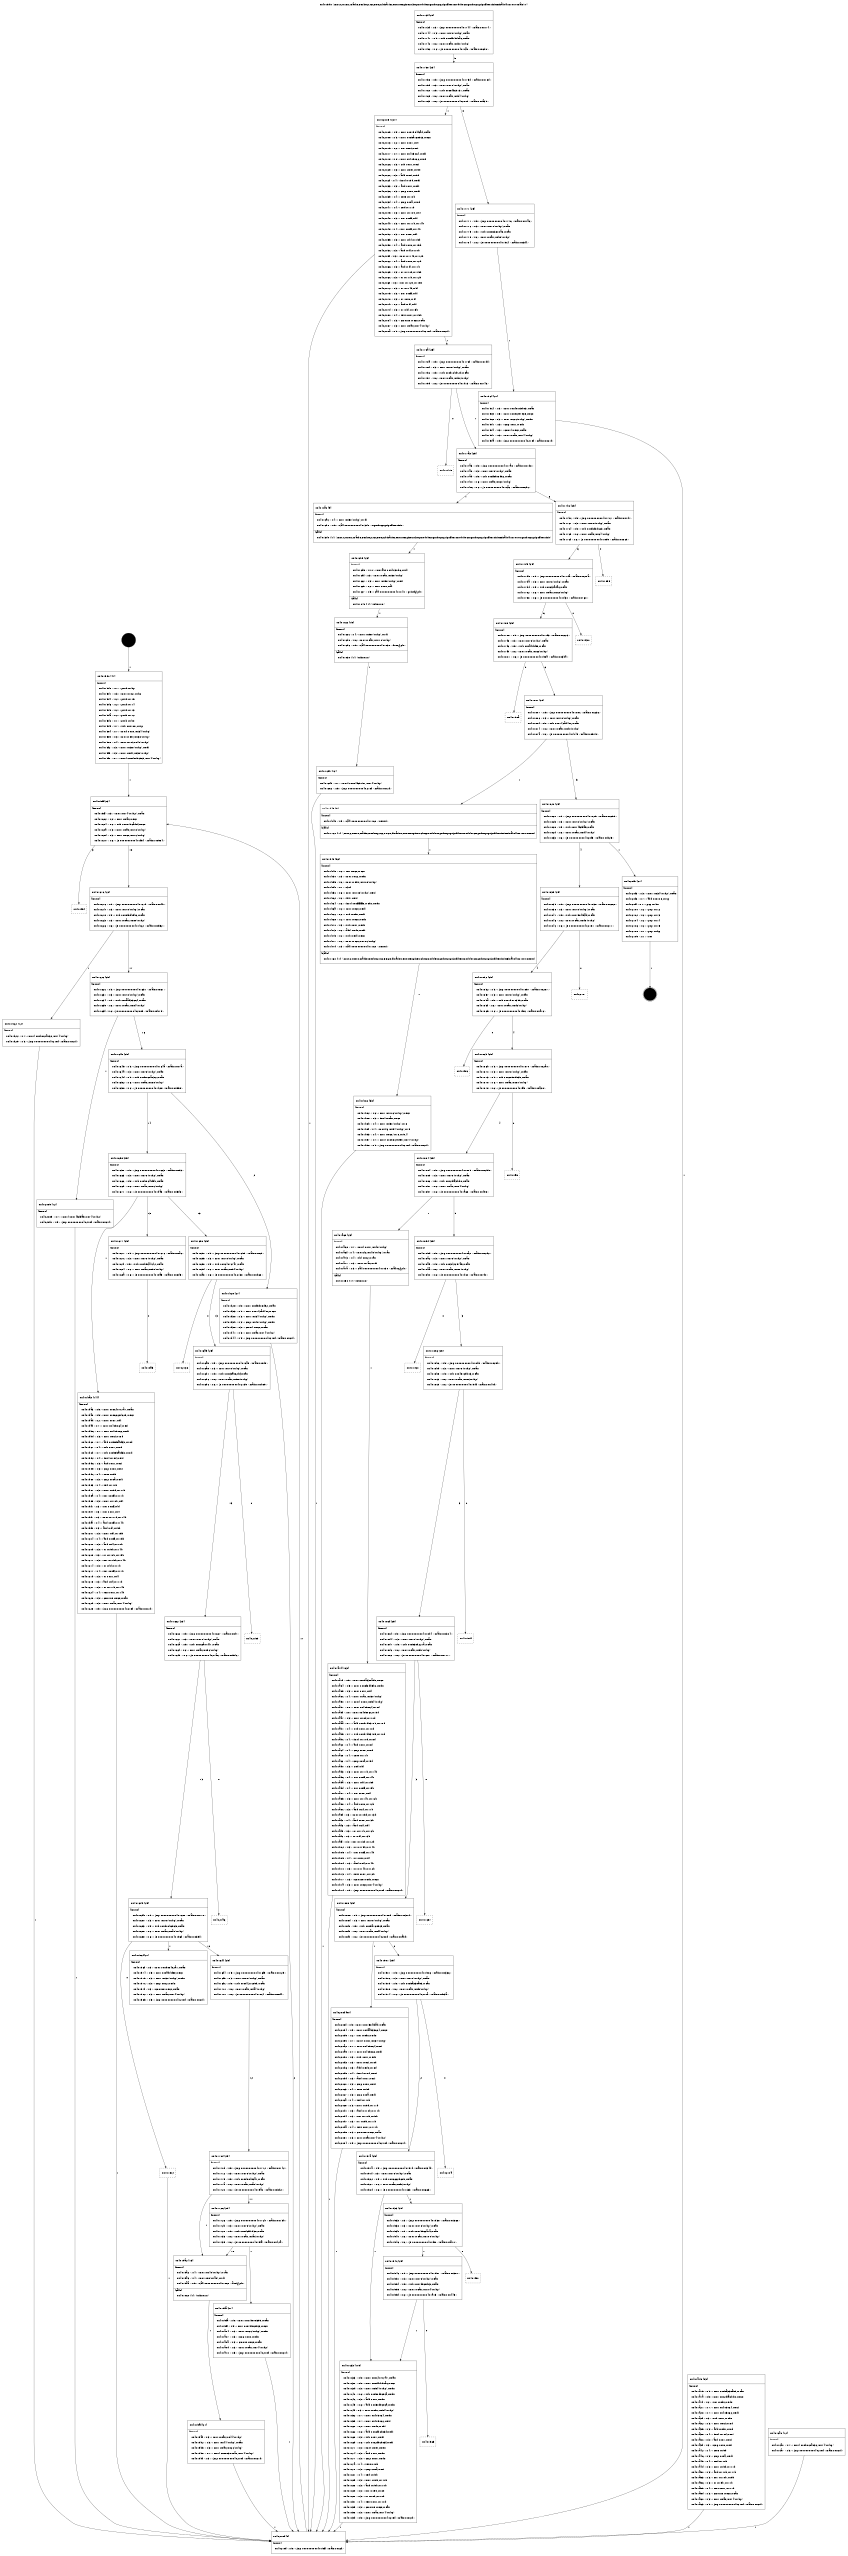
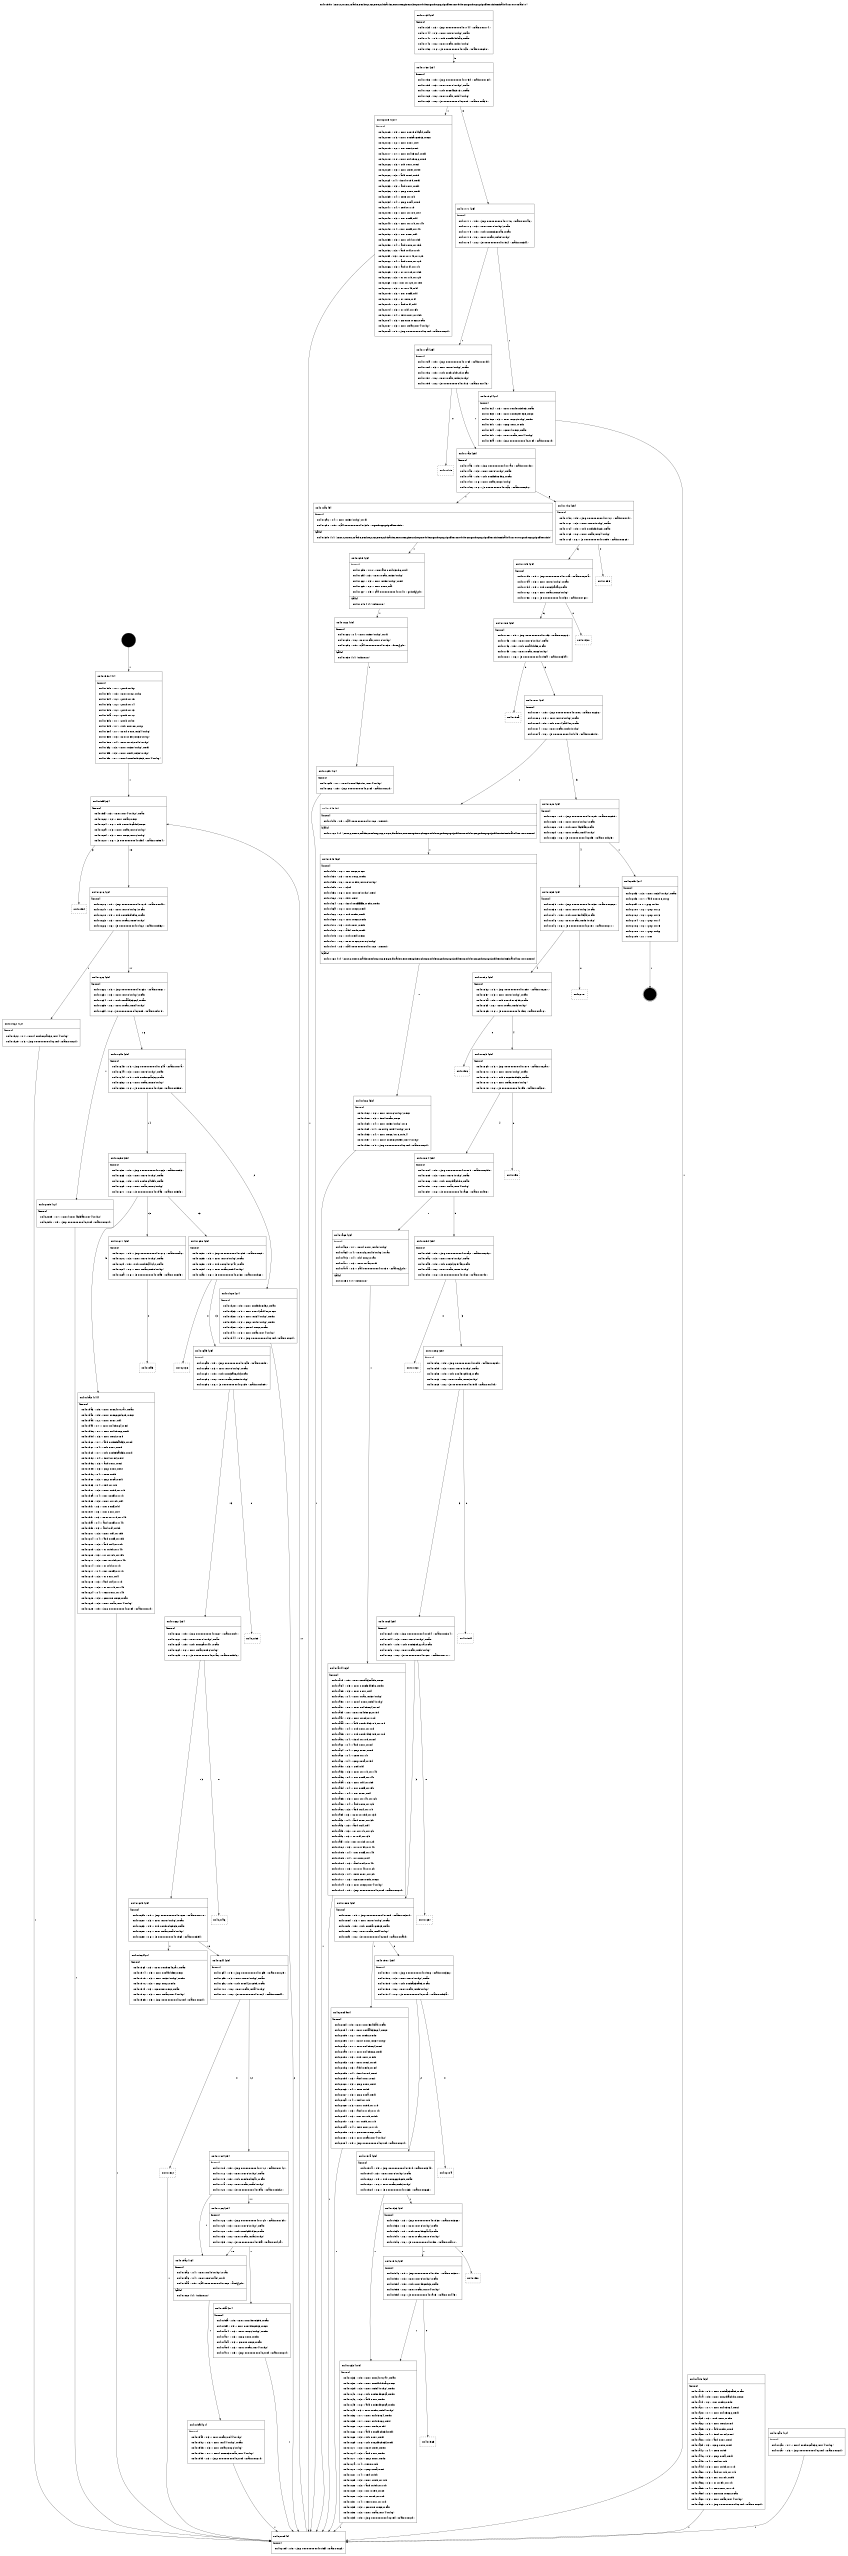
(446, 340) -> (474, 295)
(106, 1258) -> (106, 1258)
(132, 2055) -> (205, 2083)
